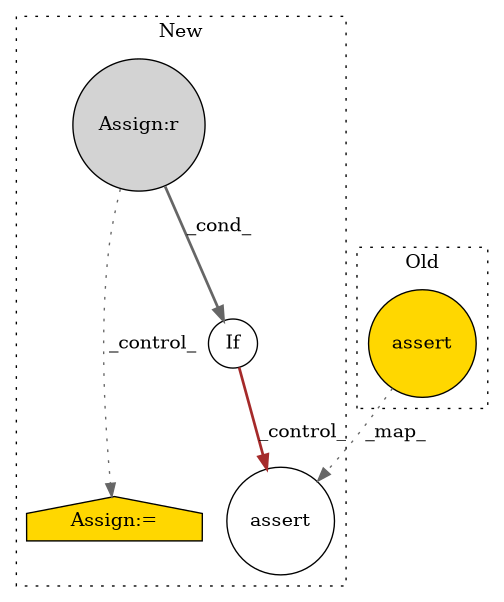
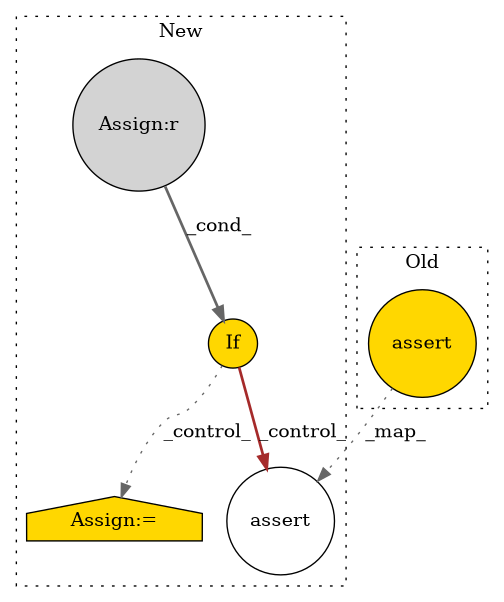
(104, 335) -> (168, 419)
(233, 344) -> (233, 344)
